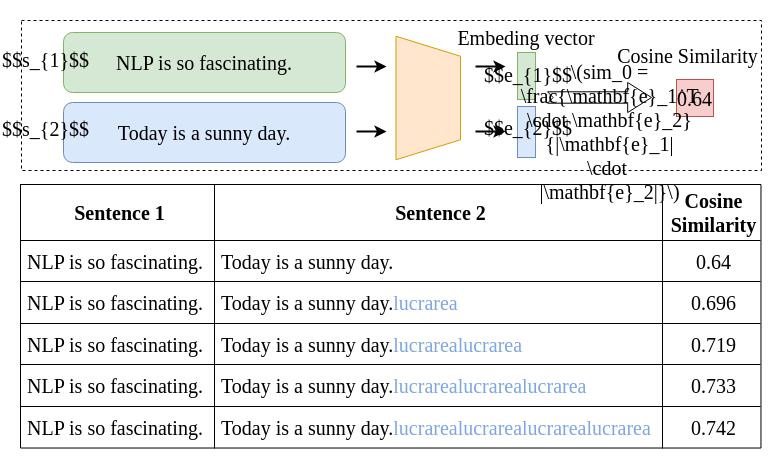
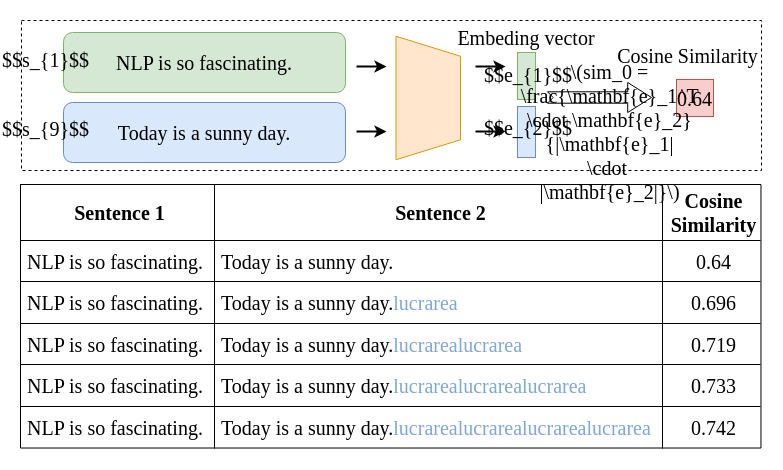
(46, 129) -> (46, 129)
